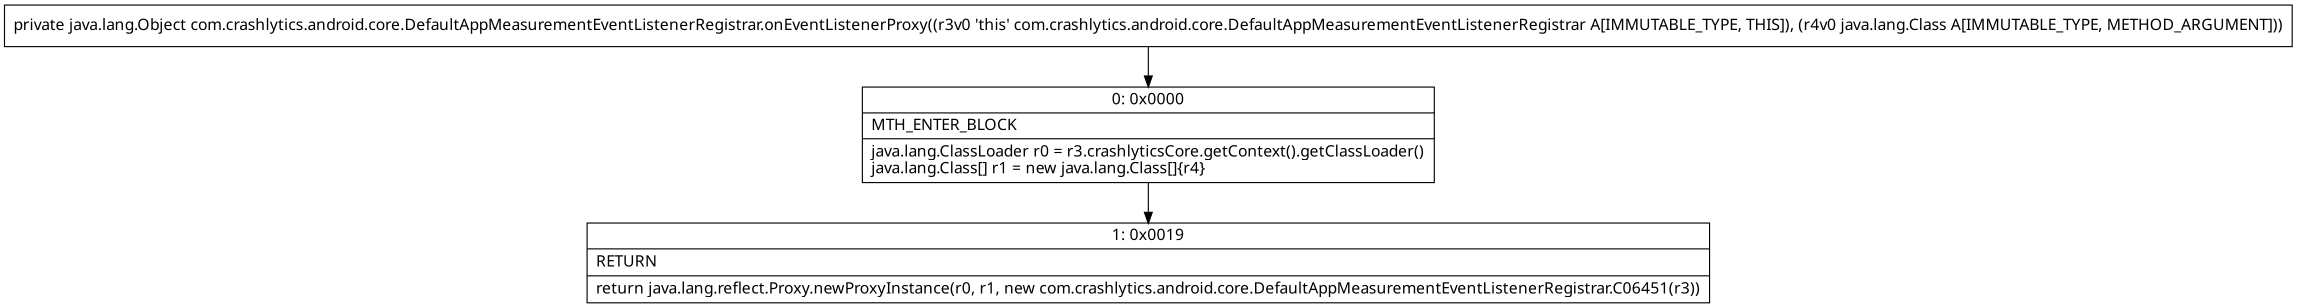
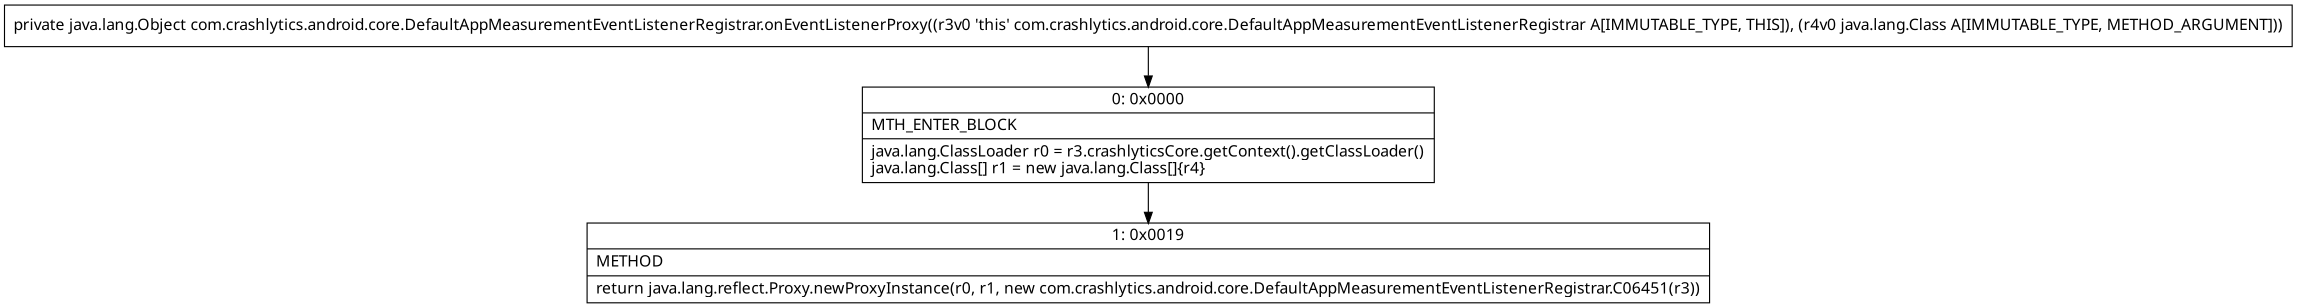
(627, 262) -> (630, 262)
